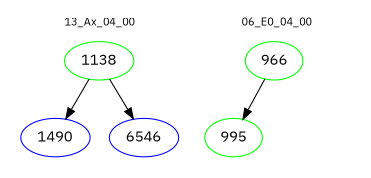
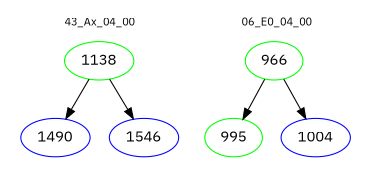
(100, 23) -> (100, 23)
(144, 138) -> (144, 138)
none -> (316, 138)
